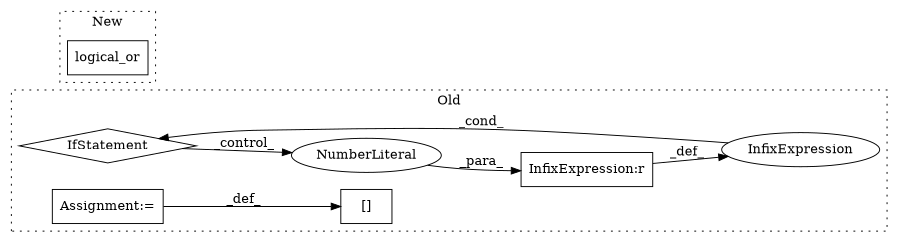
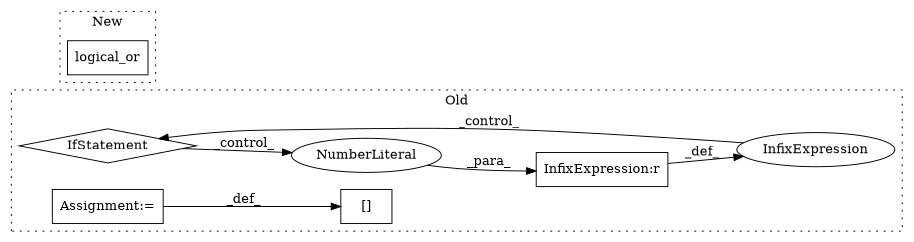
(481, 122) -> (489, 122)
